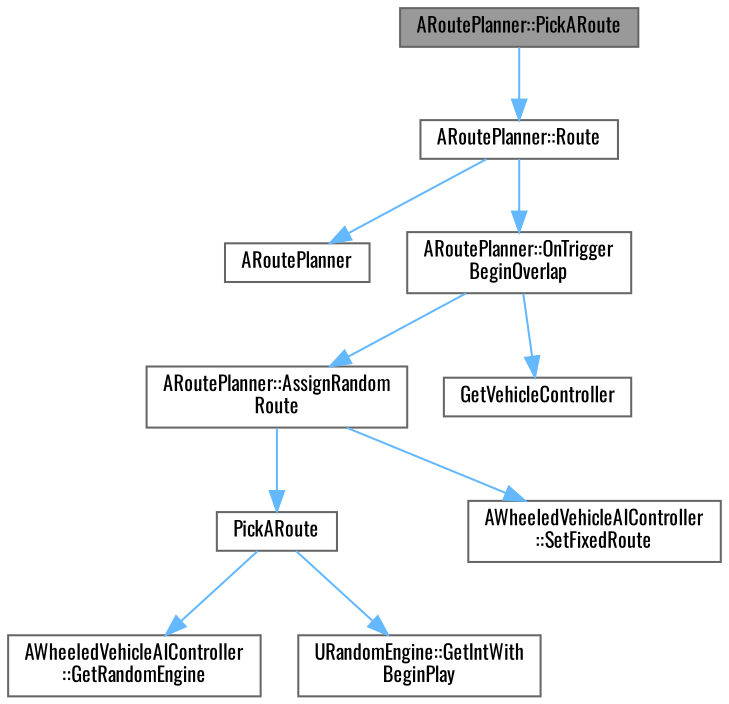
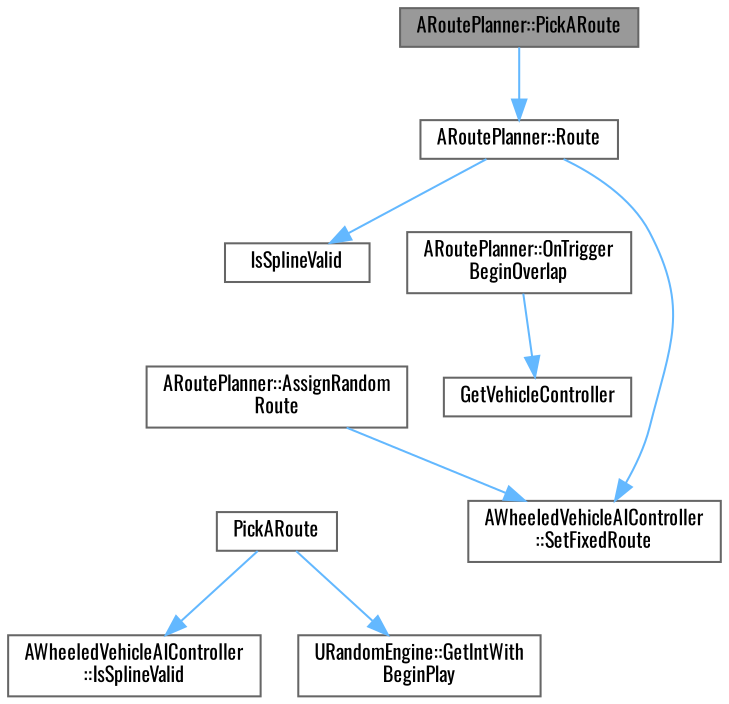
(519, 185) -> (672, 302)
(297, 263) -> (297, 263)
(407, 325) -> none
(277, 459) -> none
(134, 666) -> (134, 666)
